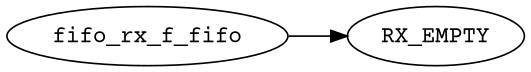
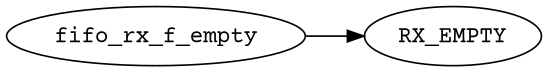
(147, 36) -> (156, 36)
